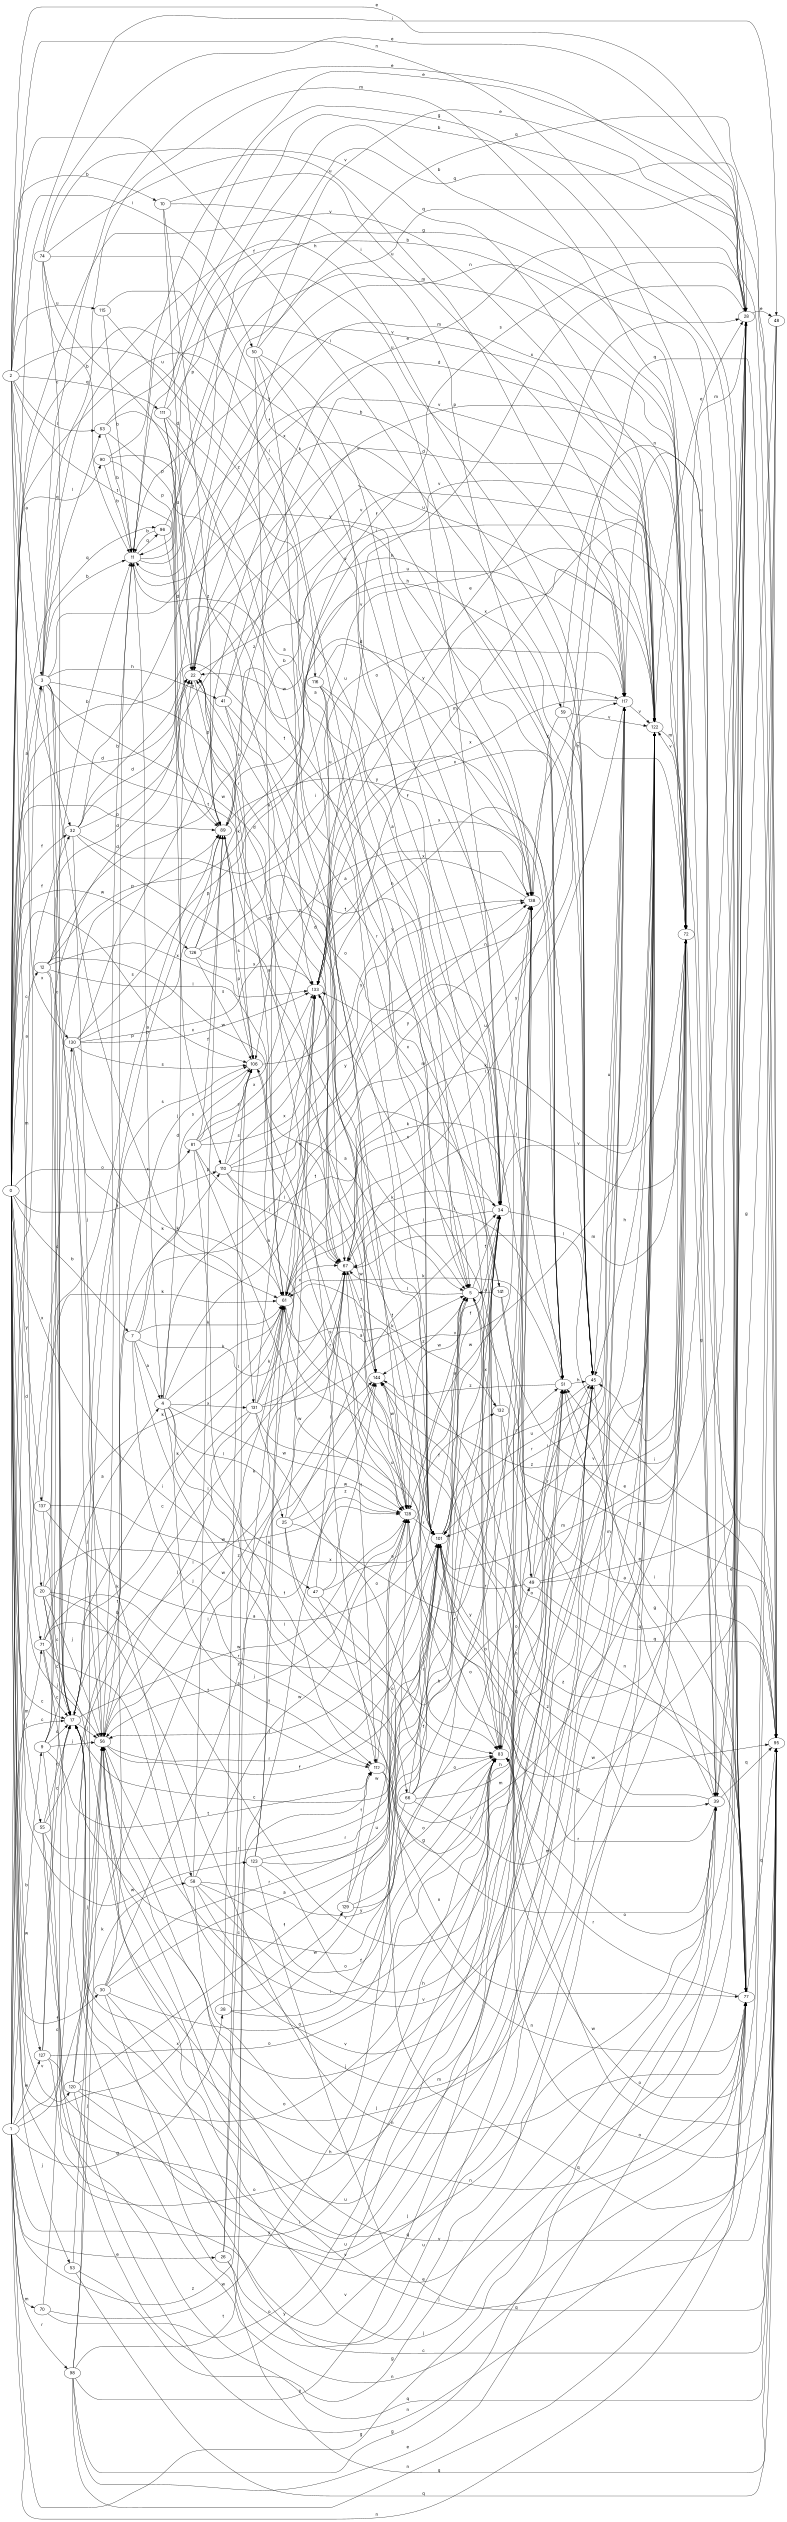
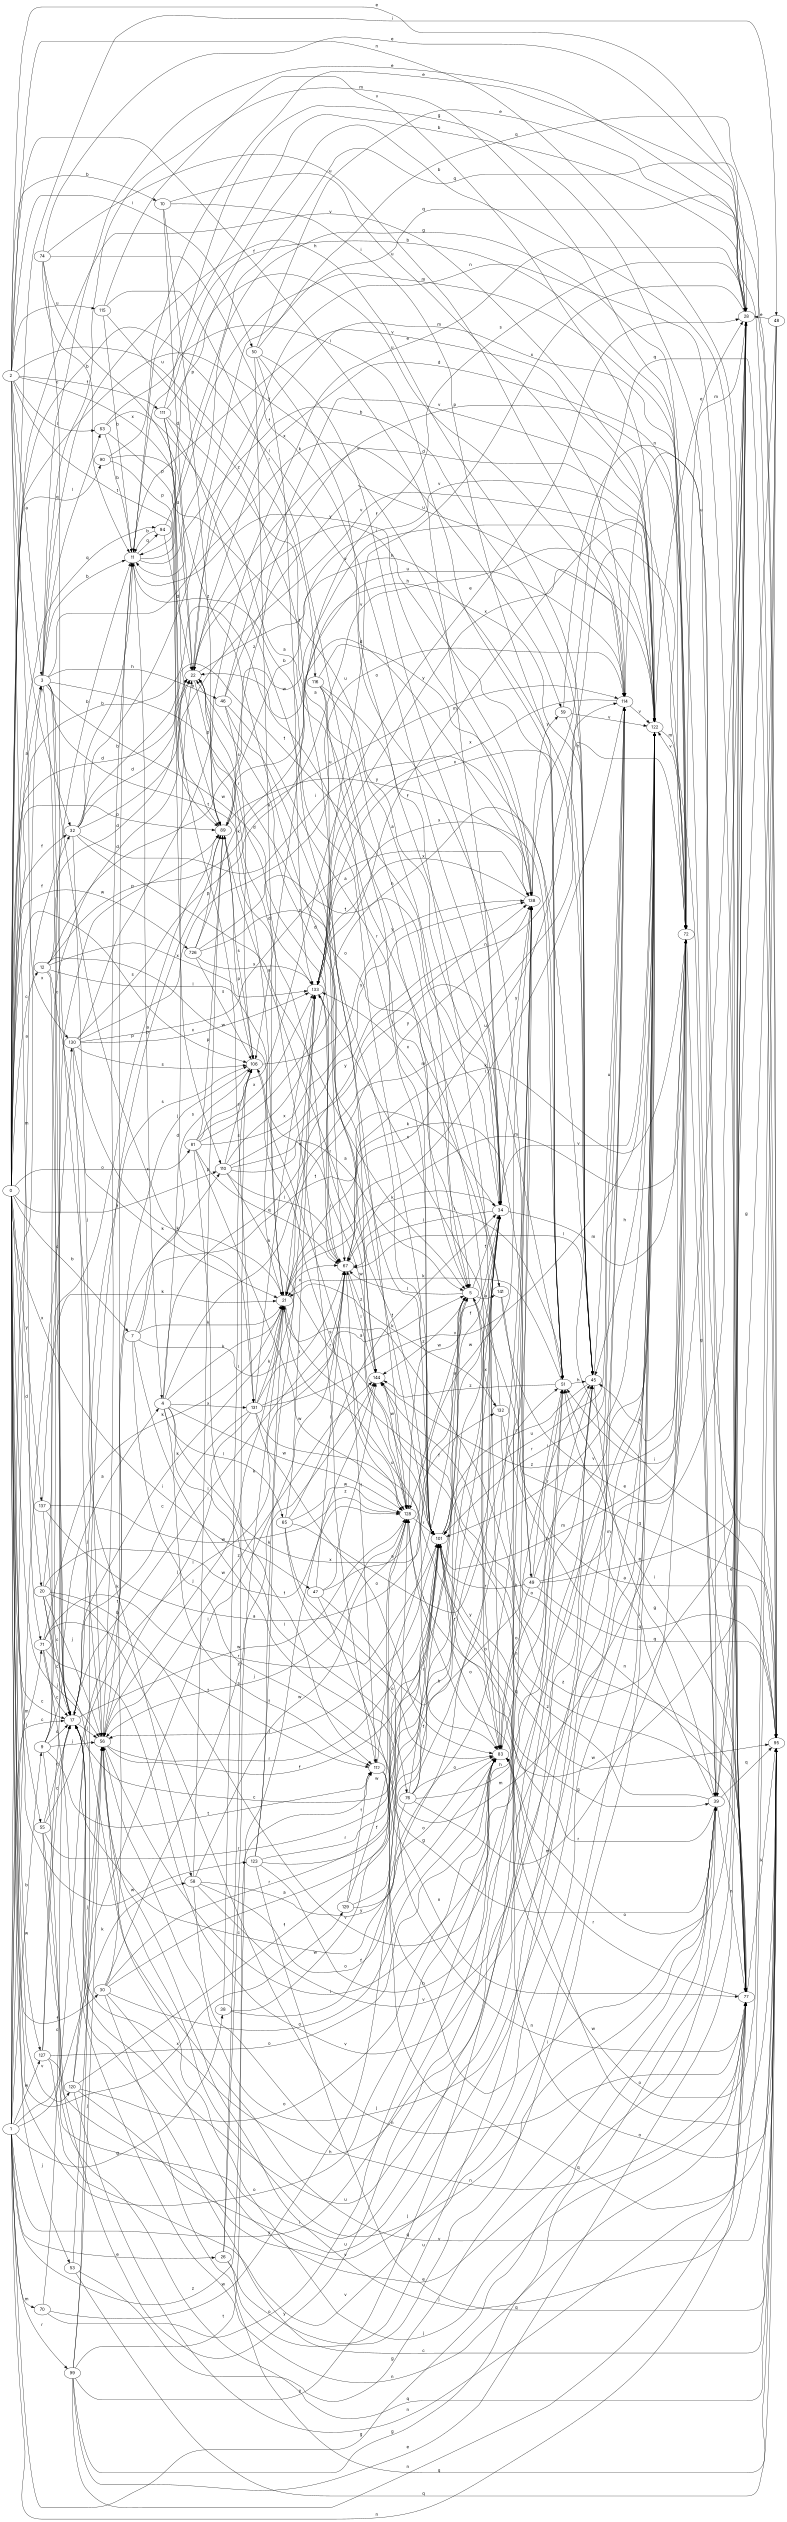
(470, 227) -> (473, 188)
(762, 311) -> (763, 318)
(87, 382) -> (87, 382)
(118, 507) -> (113, 699)
(163, 530) -> (163, 530)
(223, 701) -> (223, 701)
(625, 702) -> (625, 702)
(540, 817) -> (535, 805)
none -> (199, 844)
(193, 953) -> (193, 953)
(208, 1040) -> (208, 1040)
(516, 1135) -> (516, 1135)
(269, 1210) -> (269, 1210)
(487, 1292) -> (486, 1299)
(284, 1301) -> (284, 1301)
(147, 1369) -> none
(284, 1523) -> (284, 1523)
(506, 1672) -> (509, 1665)
(522, 1690) -> (505, 2084)
(645, 1754) -> none
(408, 1798) -> (408, 1798)
(377, 1828) -> (377, 1828)
(761, 1860) -> (761, 1860)
none -> (734, 1916)
(448, 1998) -> none
(72, 2373) -> (72, 2373)
